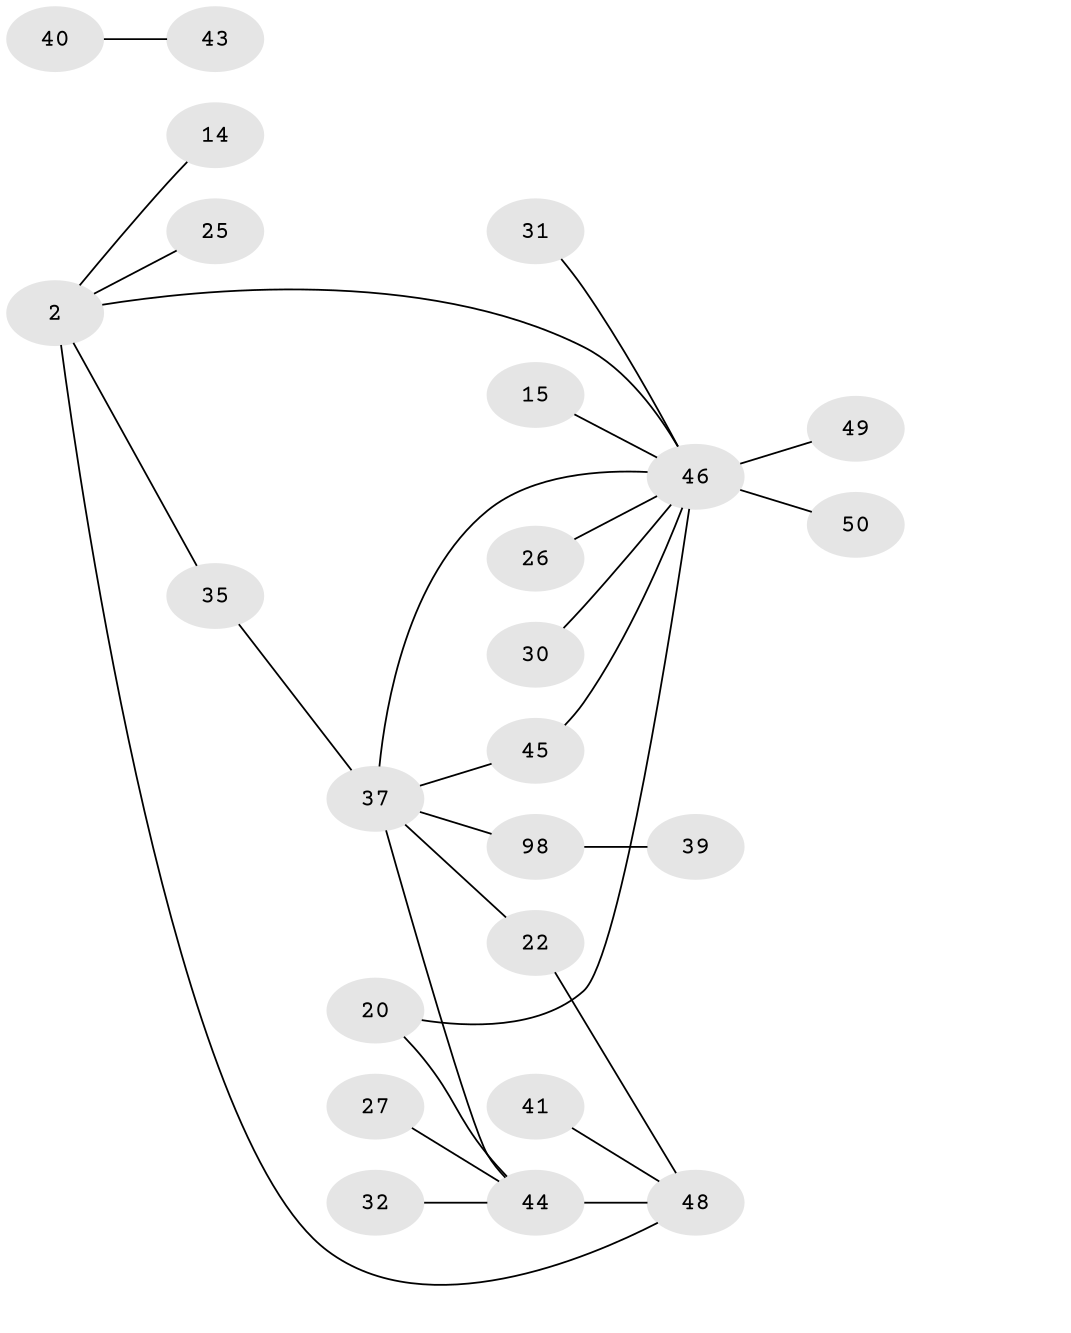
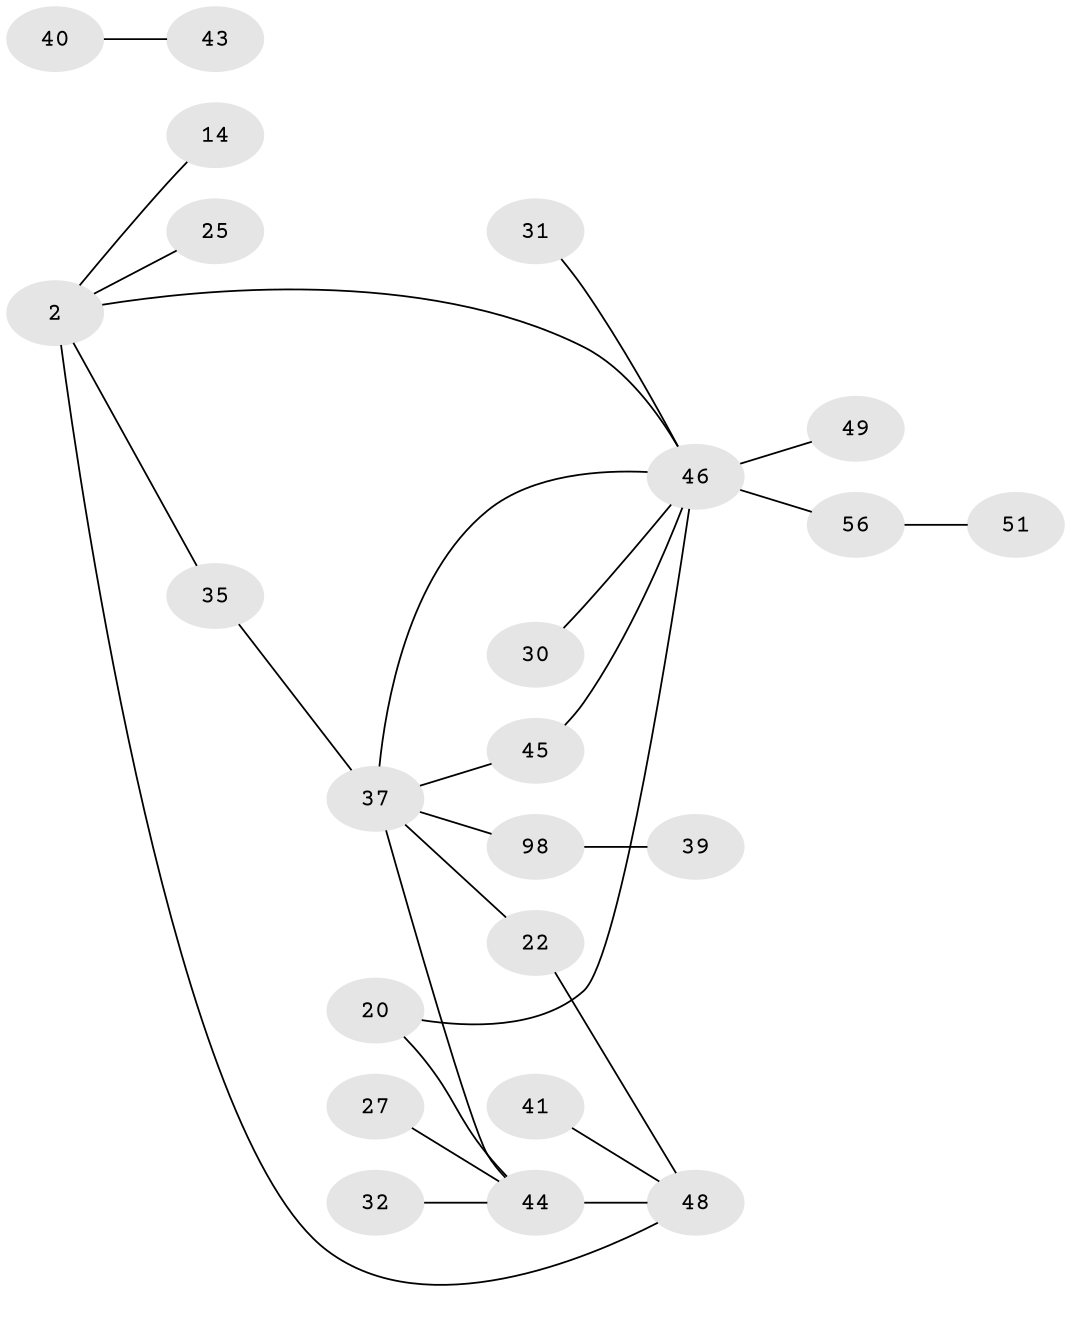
(536, 395) -> none
(856, 525) -> (856, 525)
none -> (1016, 525)
(536, 559) -> none
